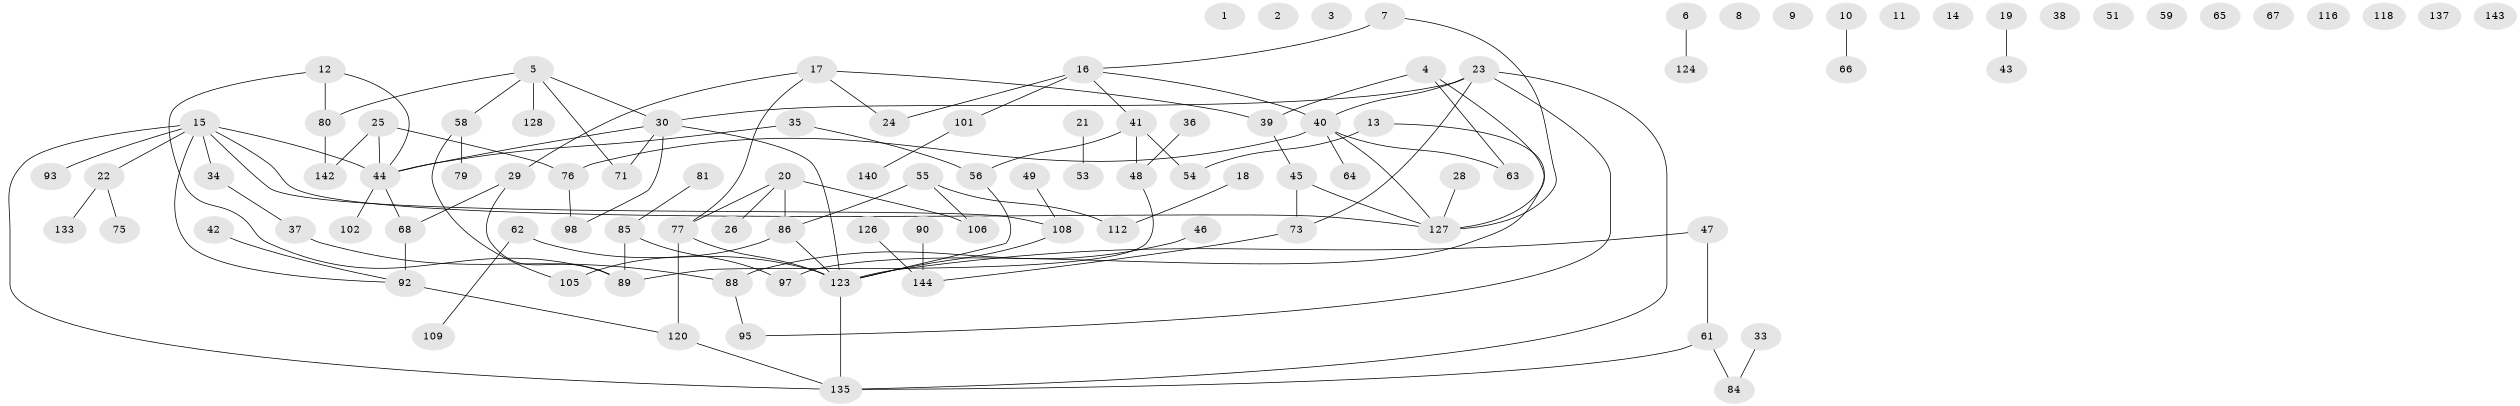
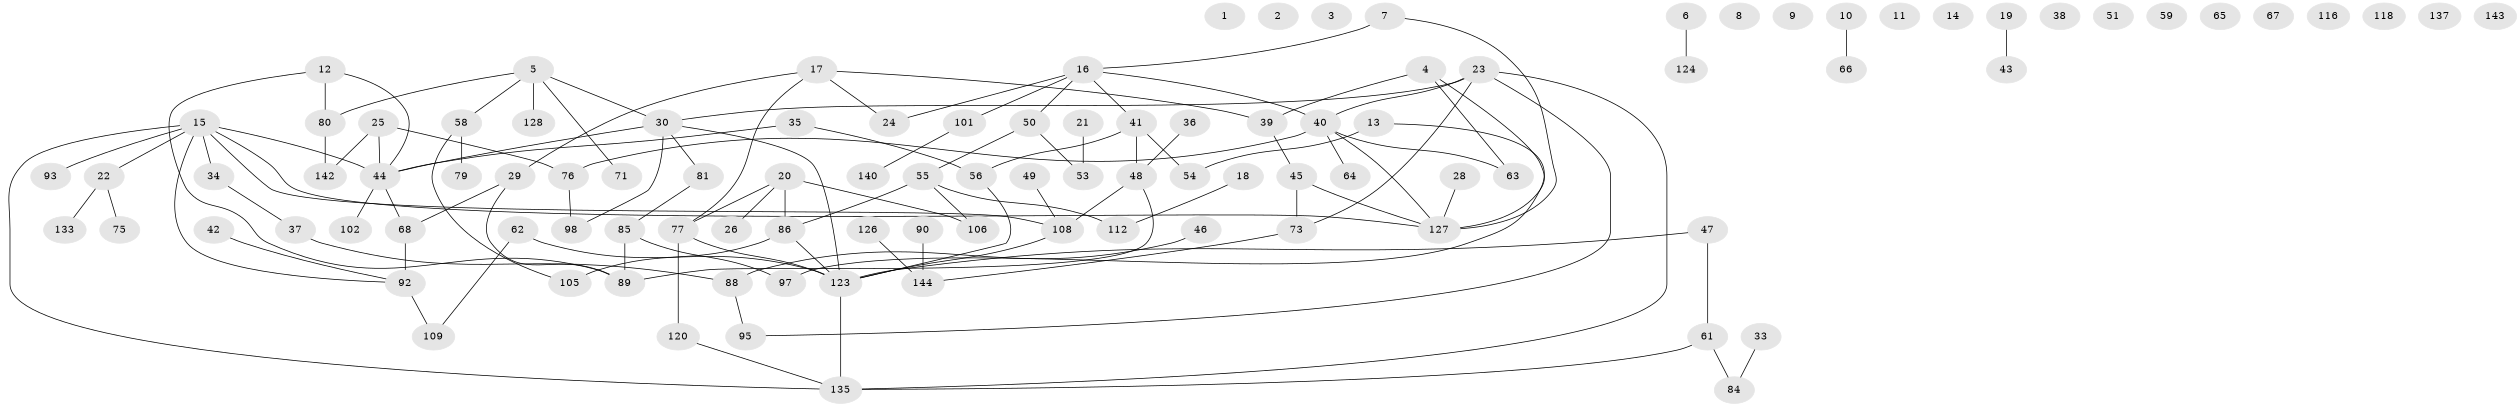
none -> (1030, 123)
(642, 150) -> (684, 151)
none -> (1100, 203)
(541, 310) -> (419, 310)
